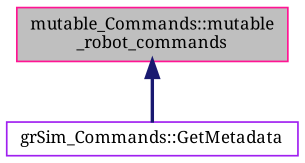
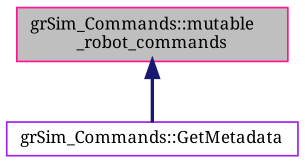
(152, 35) -> (152, 35)
